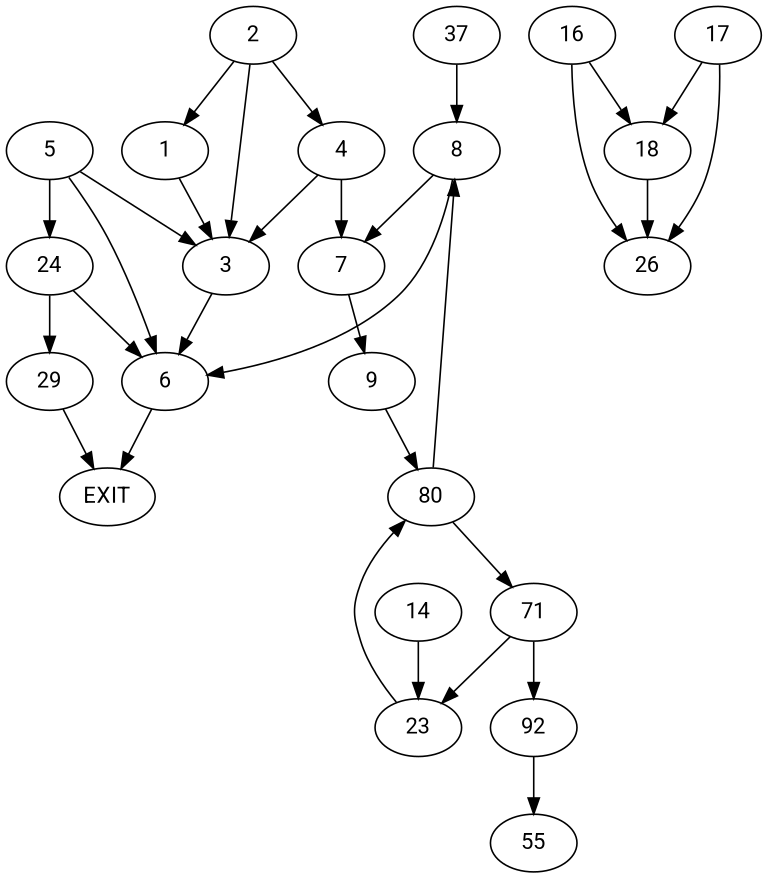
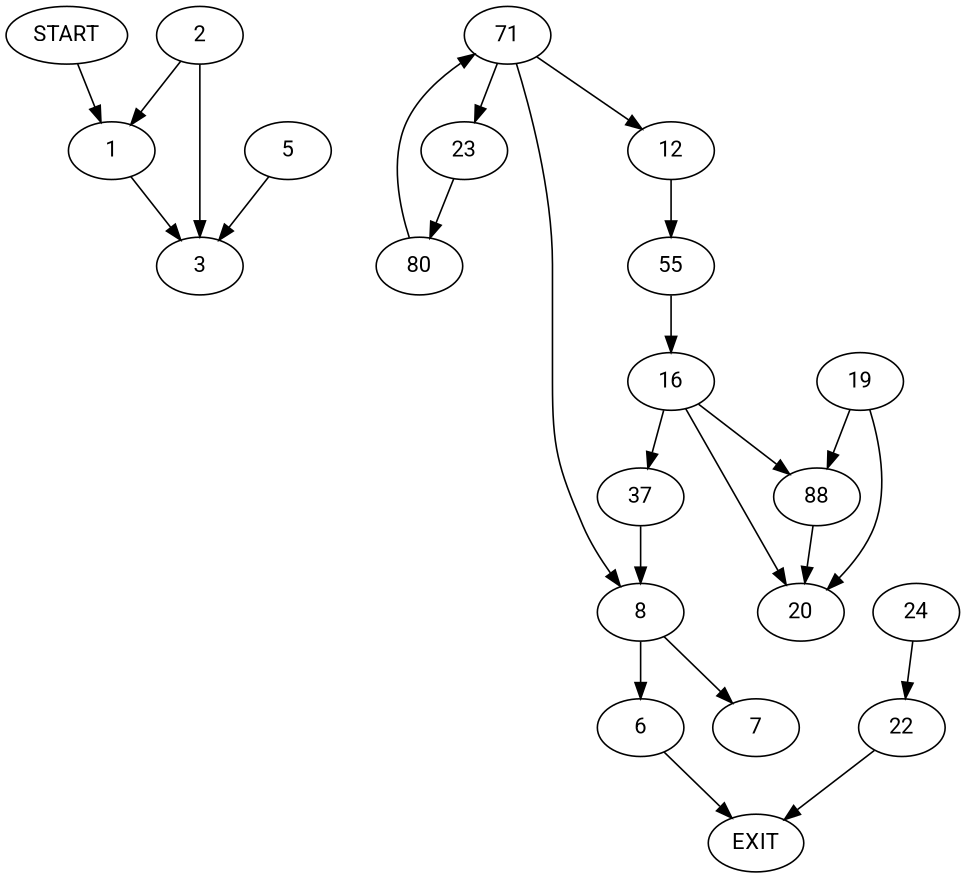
none -> (67, 35)
(718, 35) -> (860, 381)
(341, 151) -> none
(648, 151) -> (817, 497)
(50, 200) -> none
(116, 254) -> none
(648, 266) -> (801, 612)
none -> (671, 316)
(199, 317) -> none
(101, 318) -> none
(443, 332) -> (552, 323)
(50, 381) -> (902, 728)
(372, 381) -> none
none -> (658, 431)
(418, 612) -> none
(534, 728) -> (671, 151)
